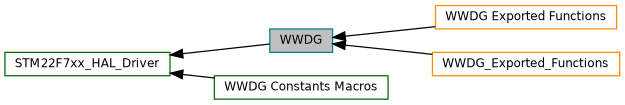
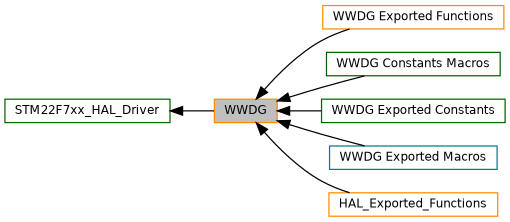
(301, 41) -> (246, 111)
(526, 64) -> (413, 205)
(198, 76) -> (327, 86)
none -> (413, 111)
none -> (413, 158)
